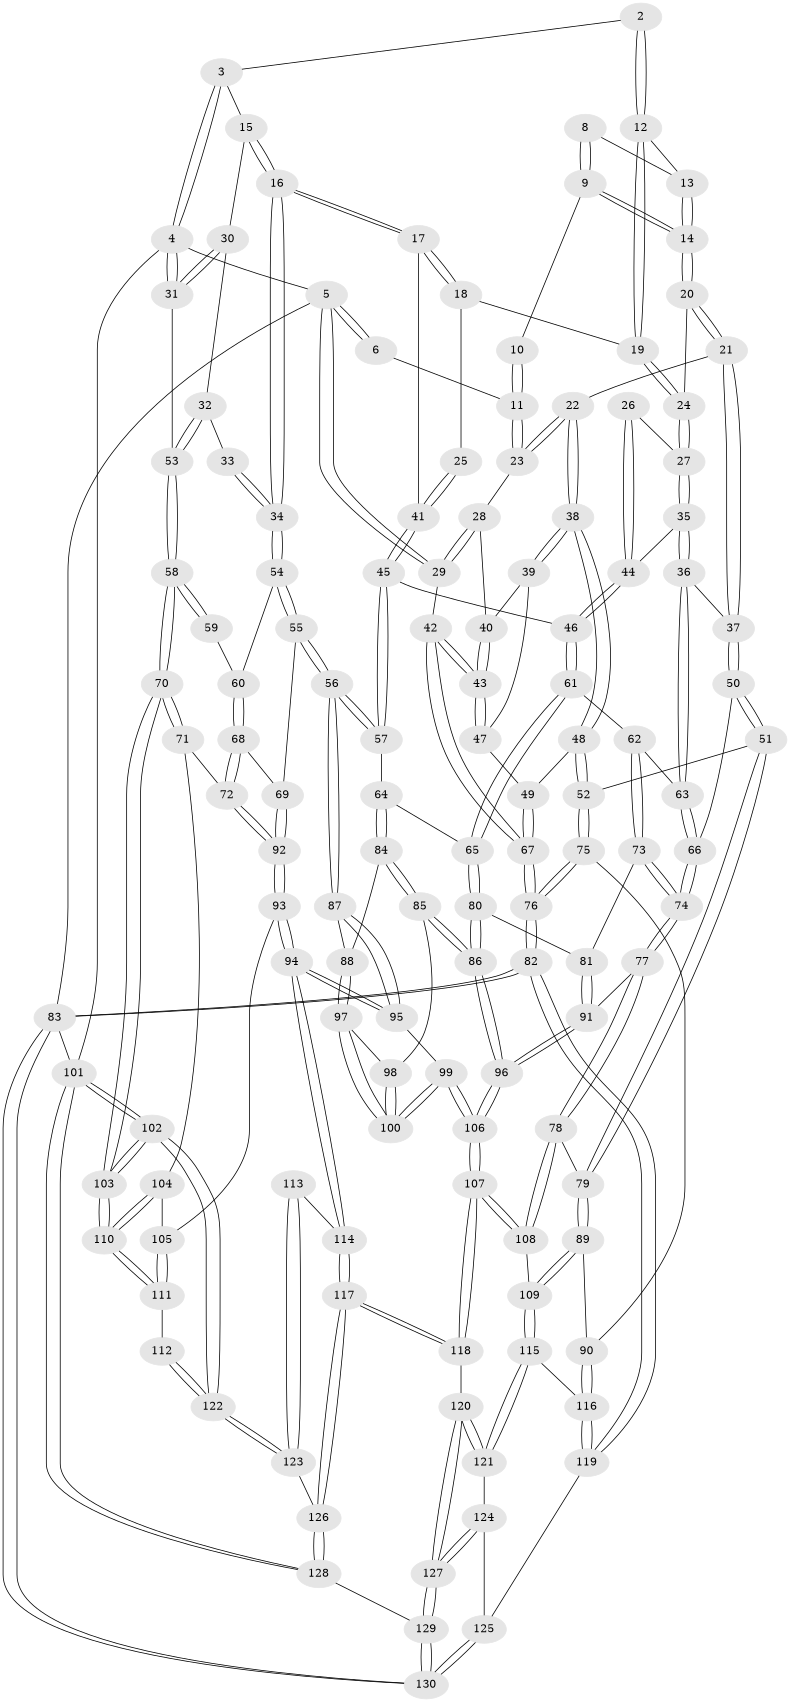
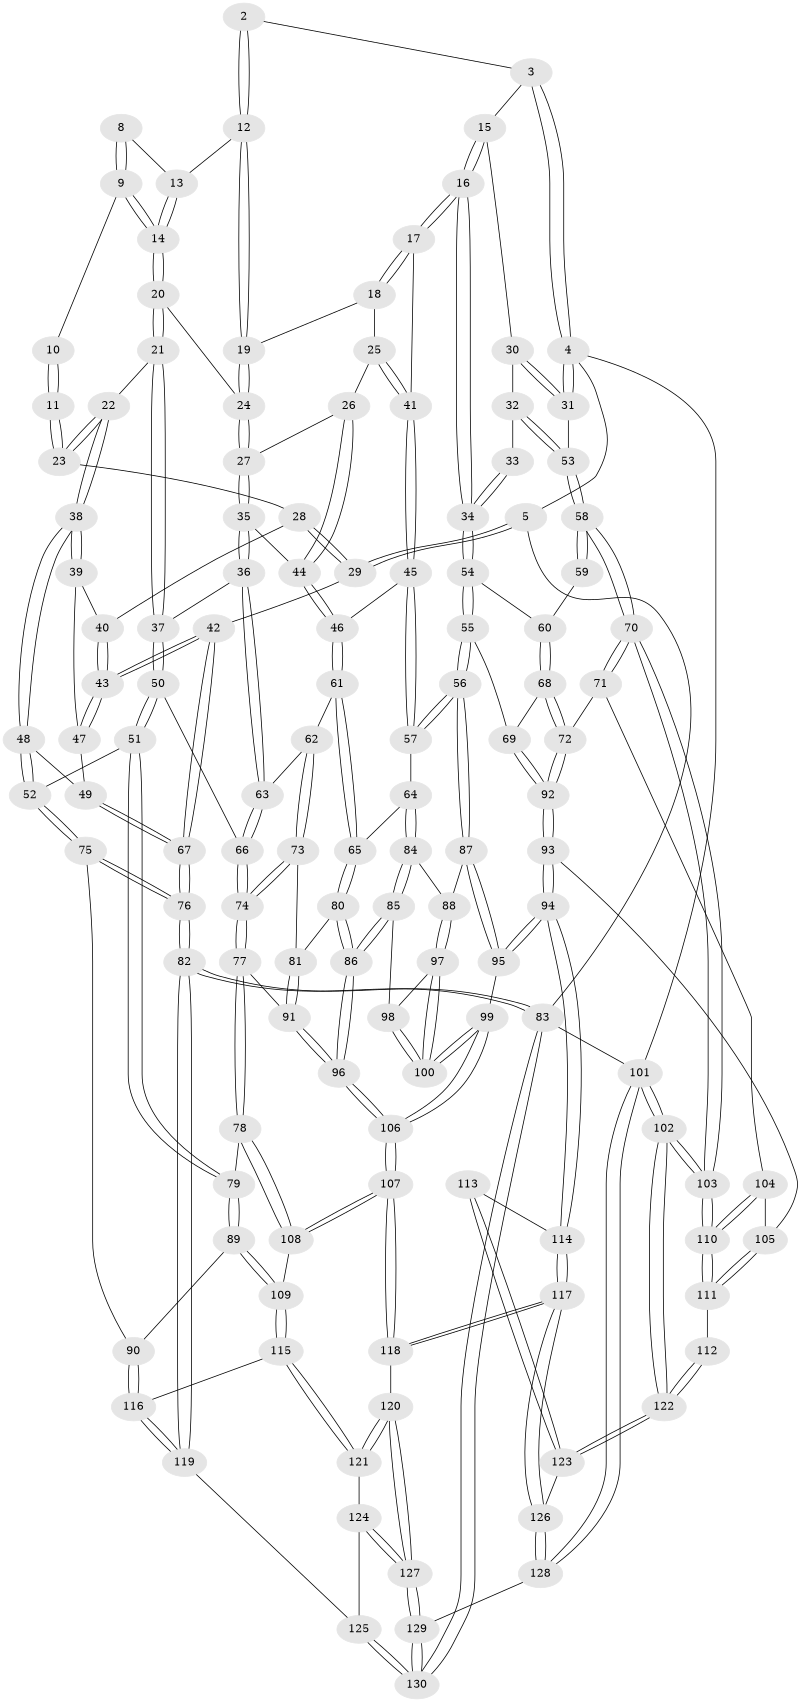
(376, 351) -> none
none -> (362, 378)
